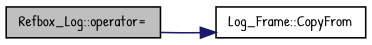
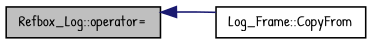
(181, 33) -> (196, 12)
